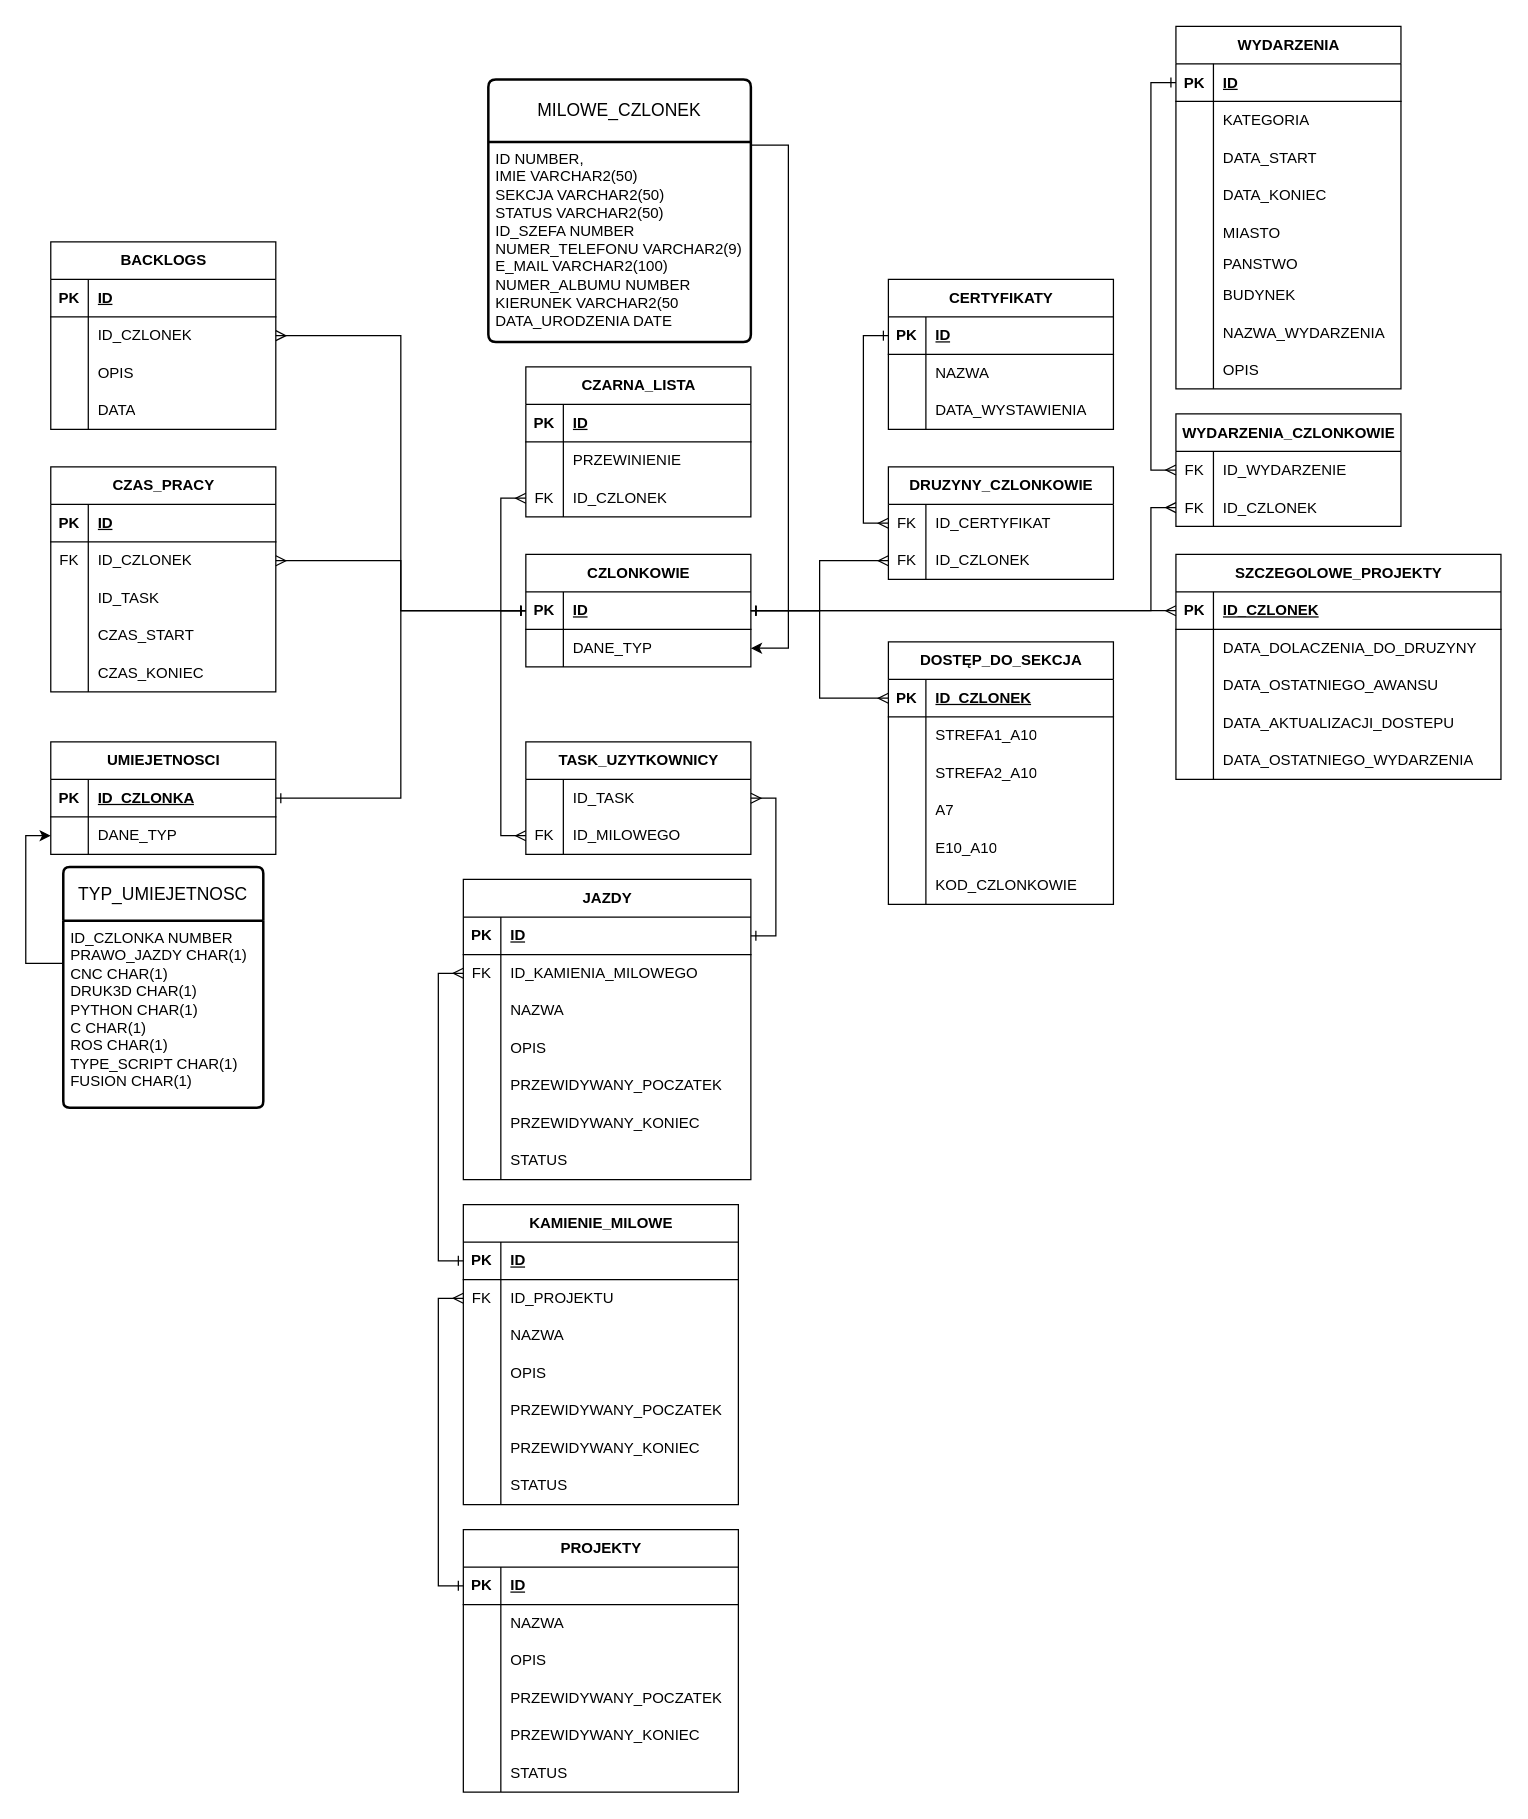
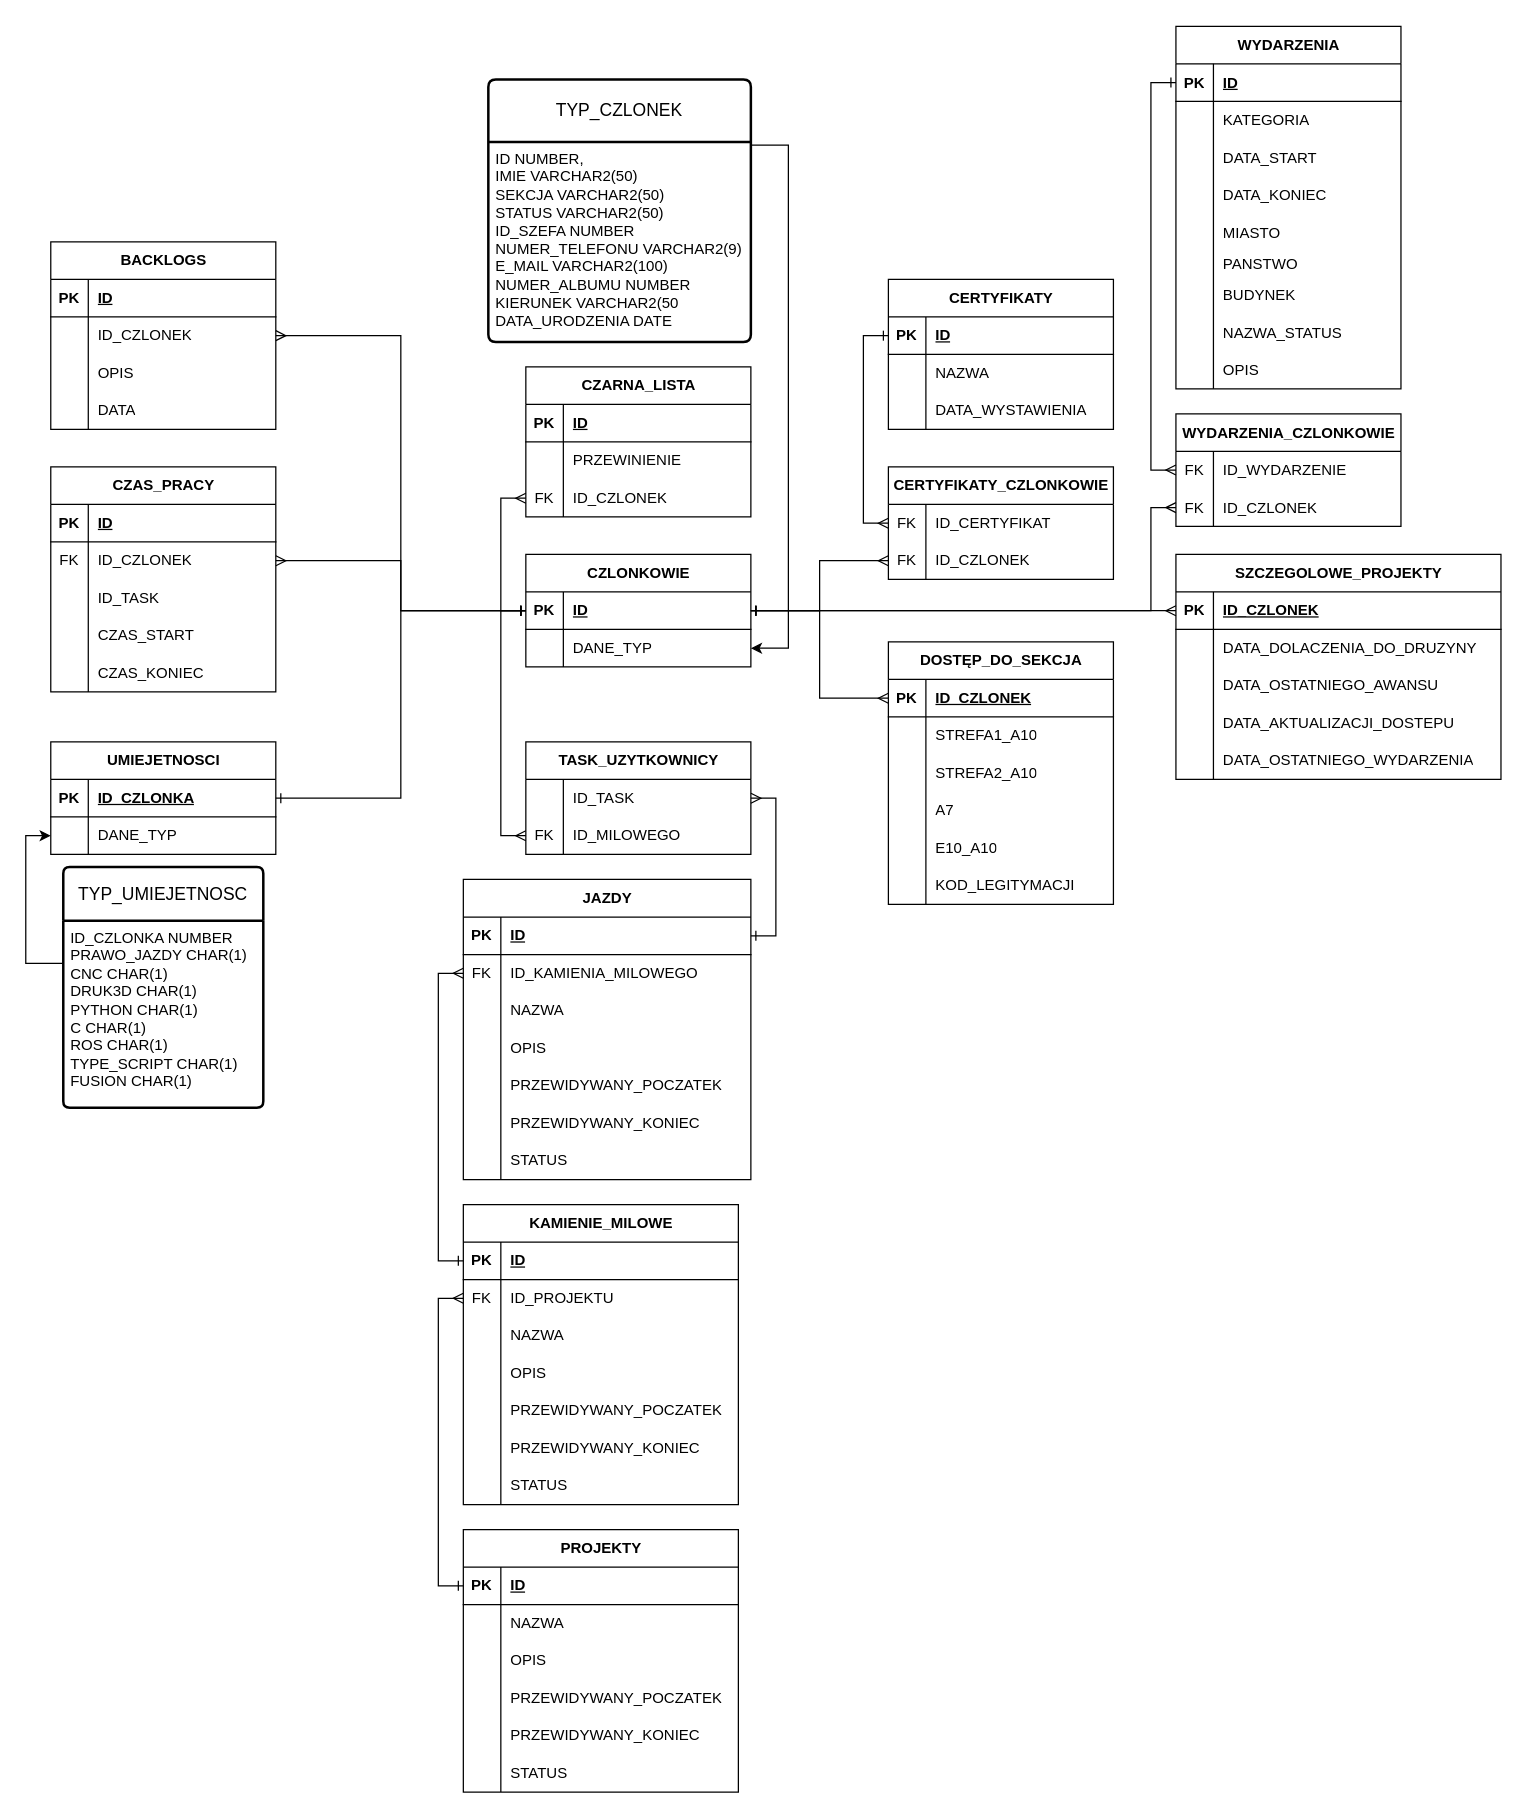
(619, 111) -> (619, 111)
(1290, 333) -> (1274, 333)
(1001, 486) -> (1001, 486)
(994, 886) -> (999, 886)
